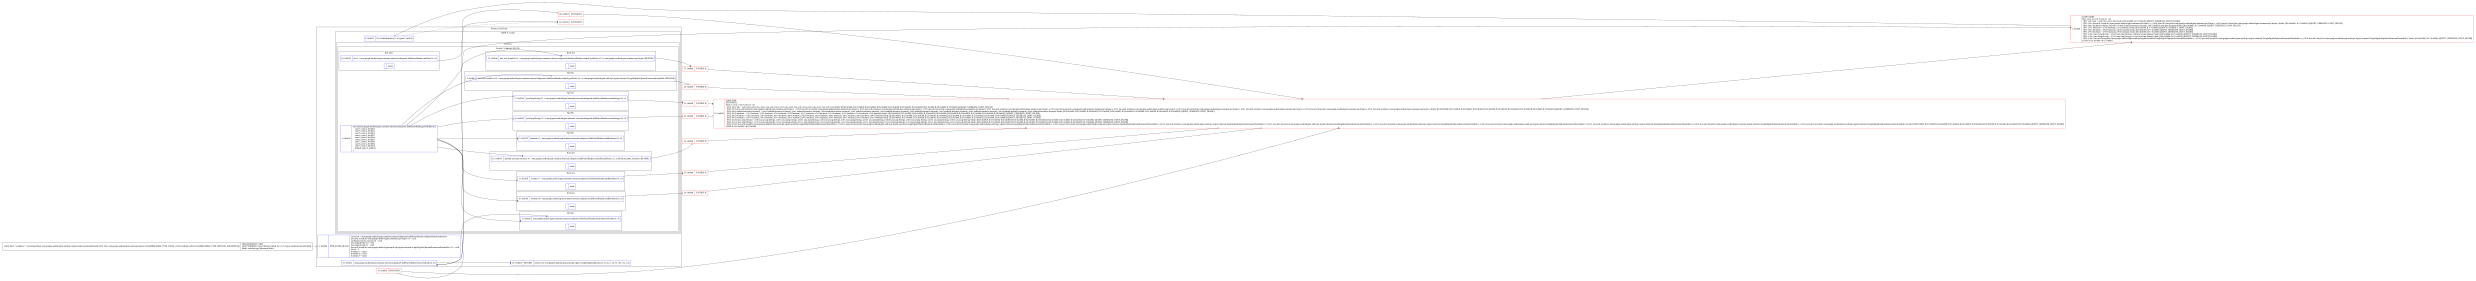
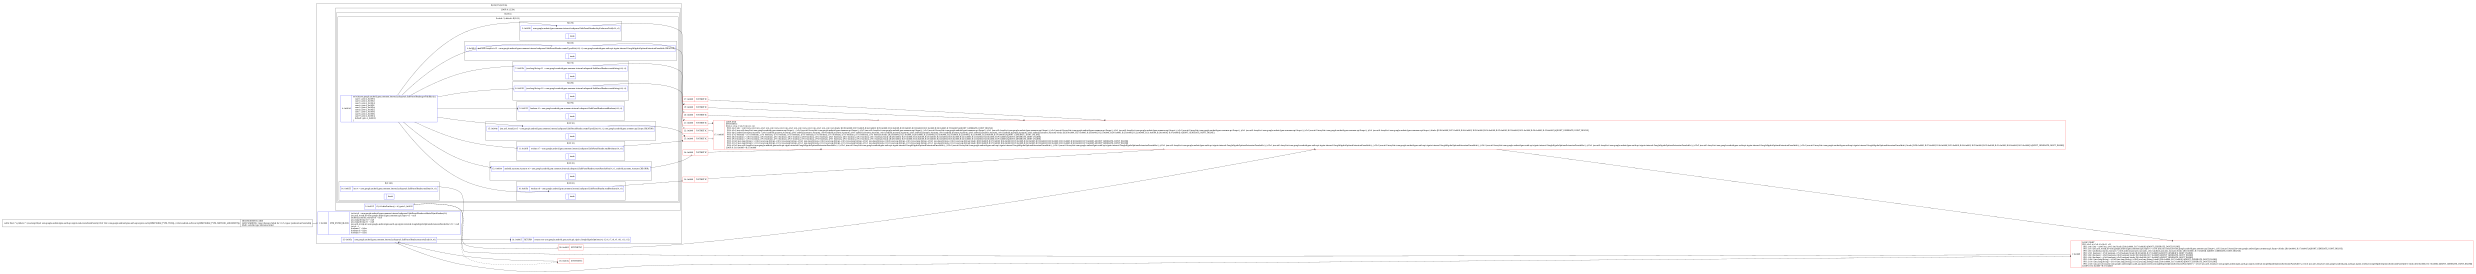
(673, 60) -> (647, 126)
(462, 236) -> (673, 28)
